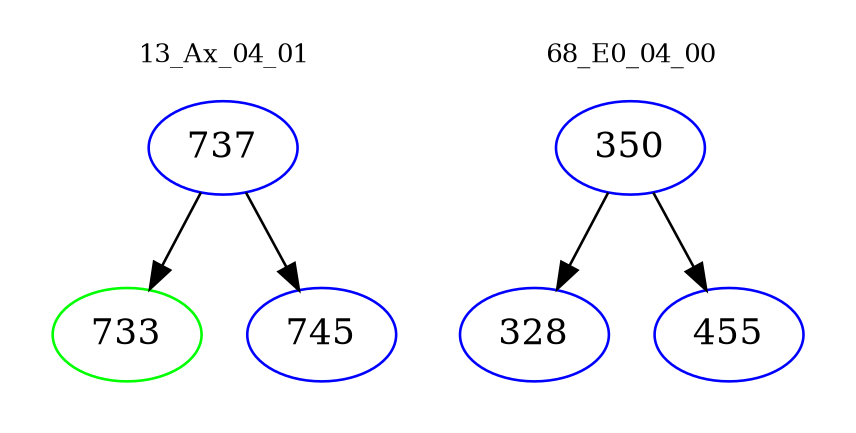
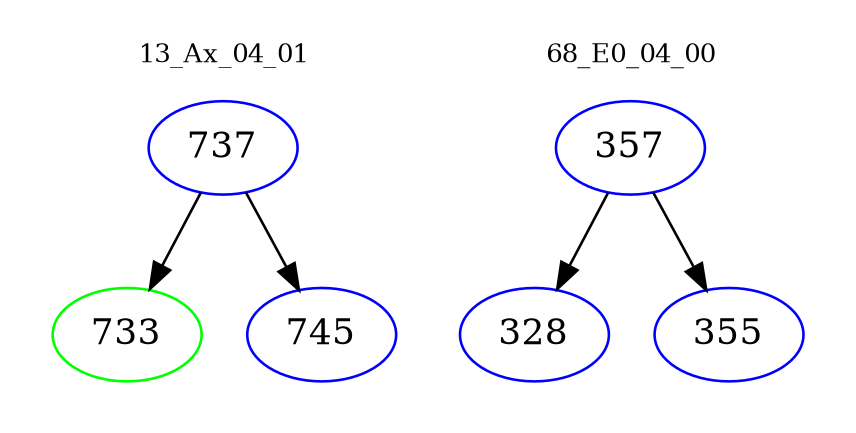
(630, 148) -> (630, 148)
(729, 335) -> (729, 335)
